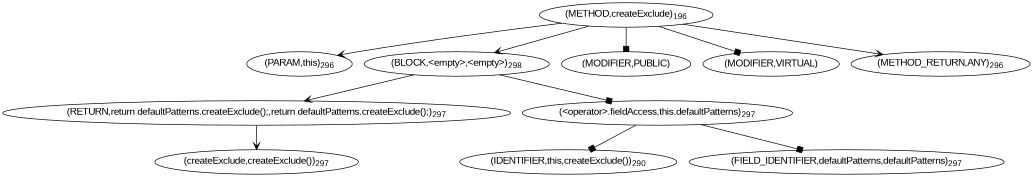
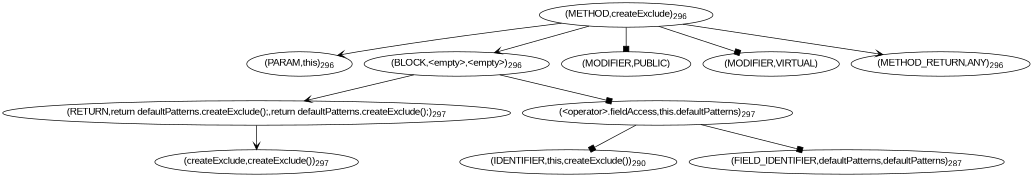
(680, 14) -> (680, 14)
(515, 63) -> (515, 63)
(955, 161) -> (955, 161)
